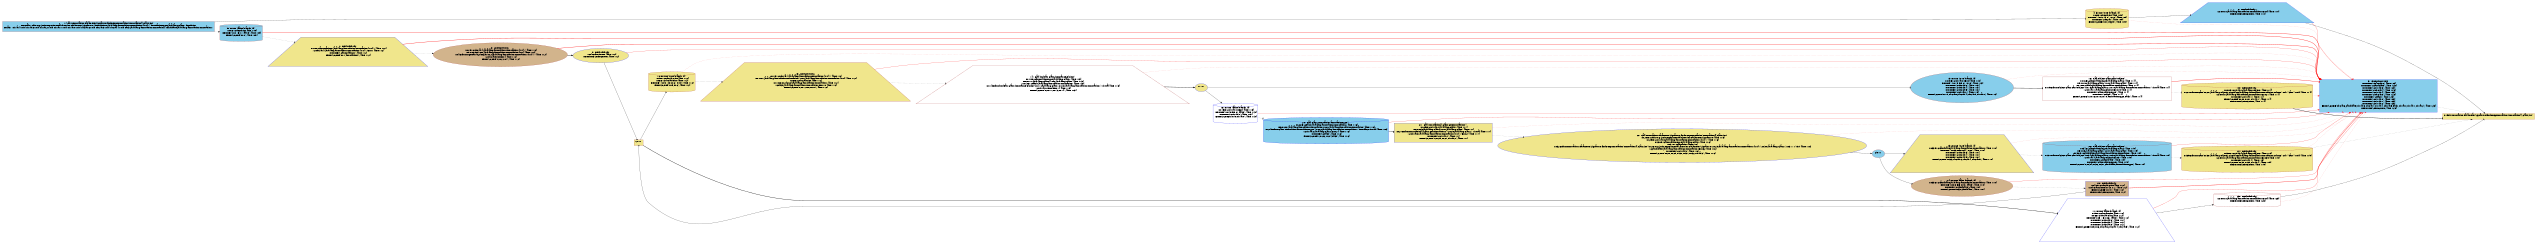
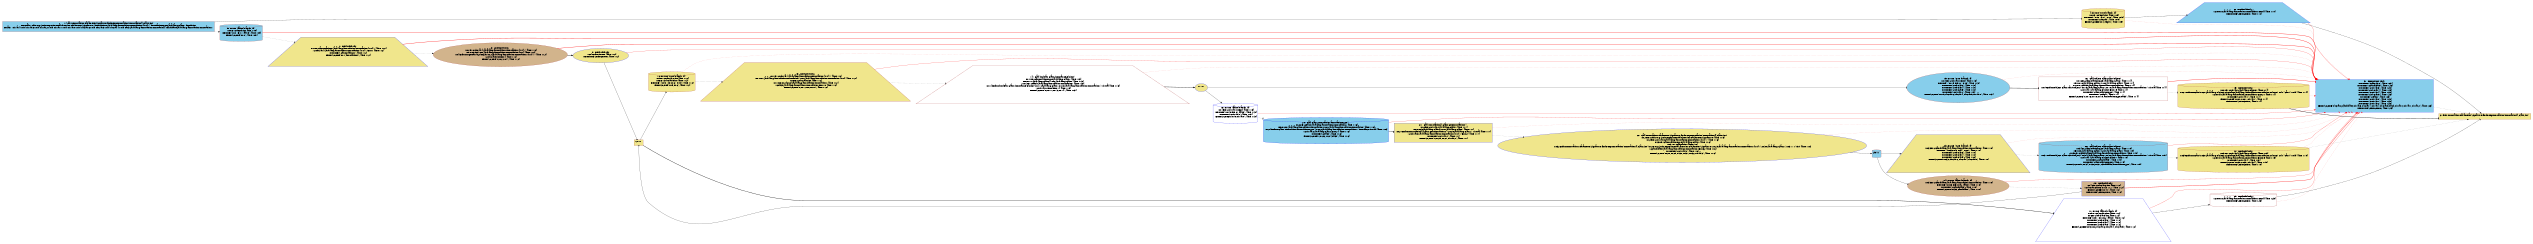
(1878, 154) -> (1877, 154)
